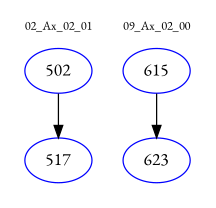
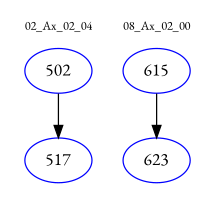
(59, 27) -> (59, 27)
(157, 27) -> (157, 27)
